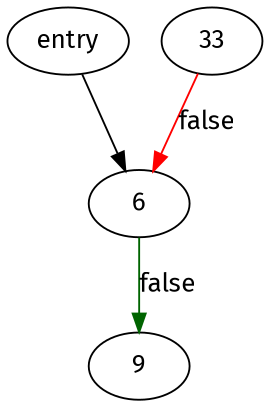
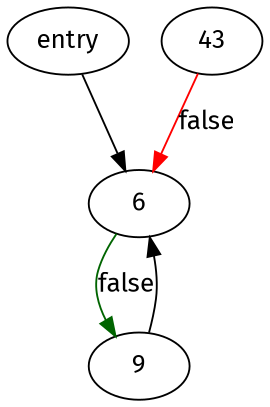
(212, 41) -> (212, 41)
none -> (156, 295)
